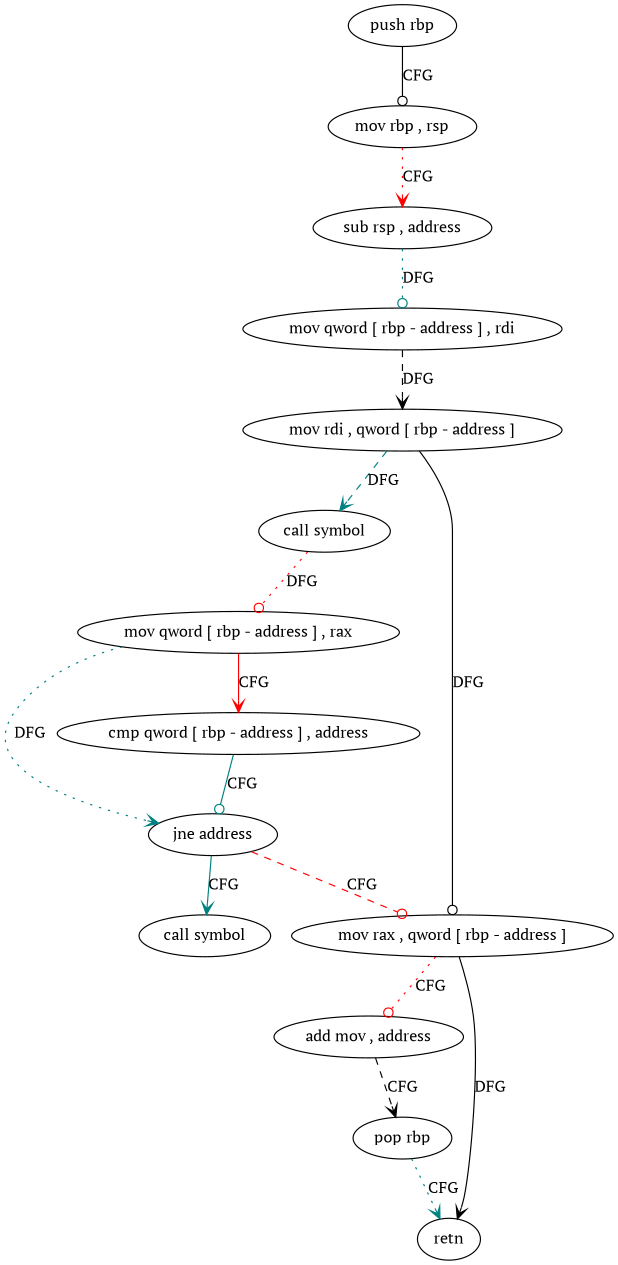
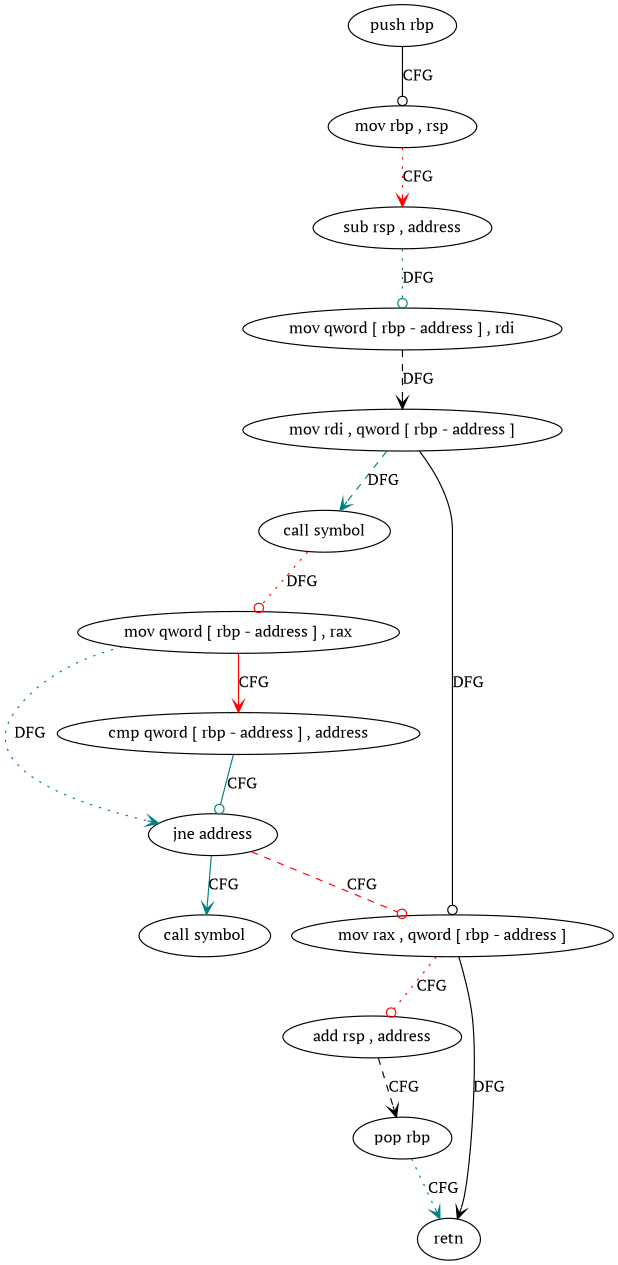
(369, 1037) -> (372, 1037)
